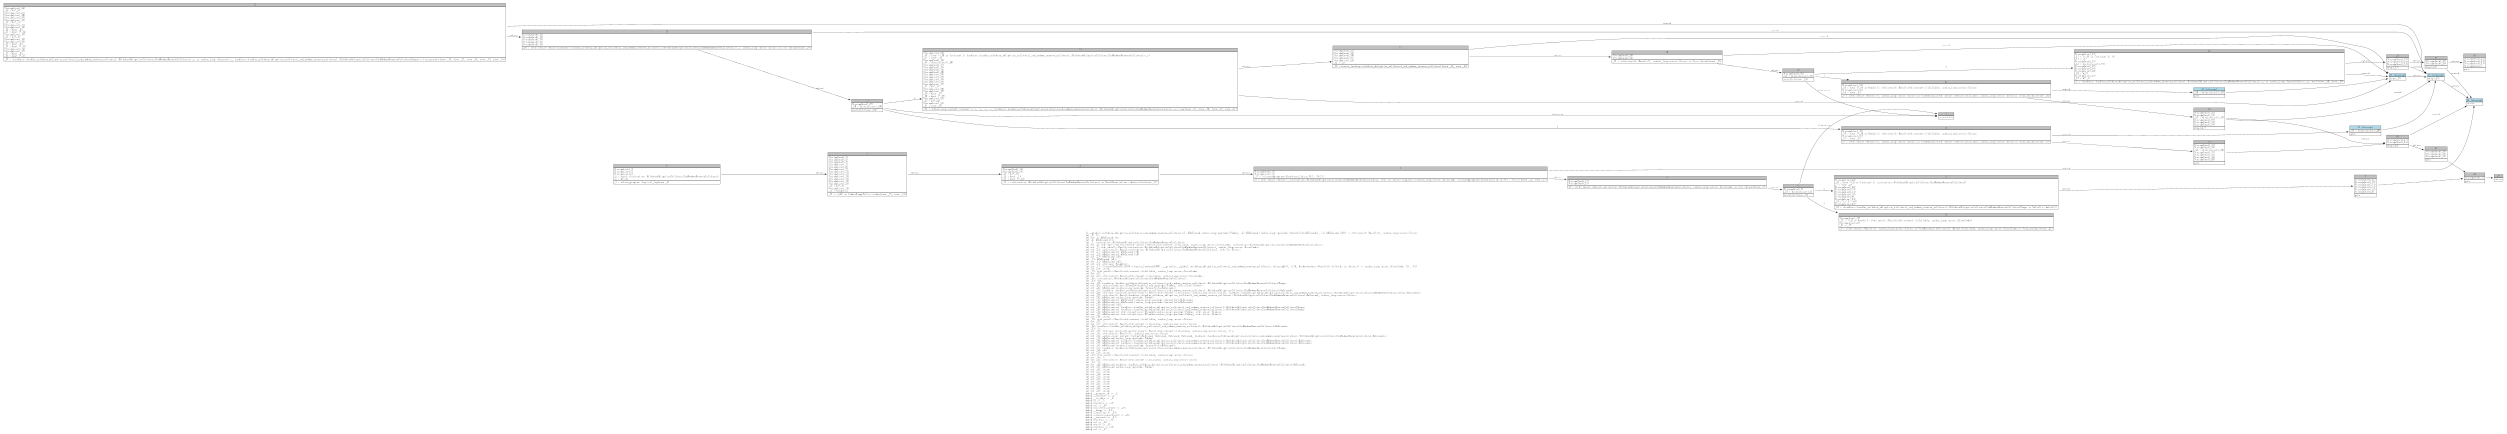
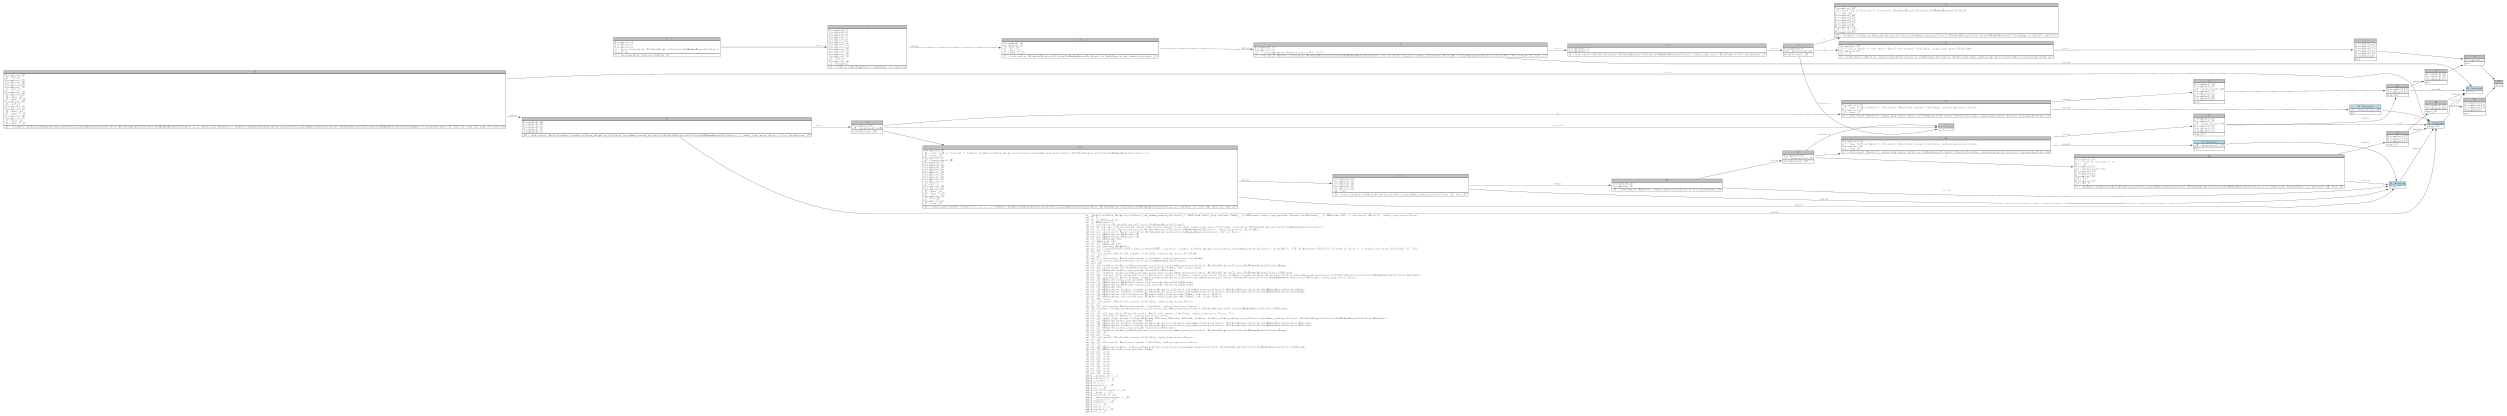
none -> (2489, 93)
(2205, 188) -> (2203, 50)
